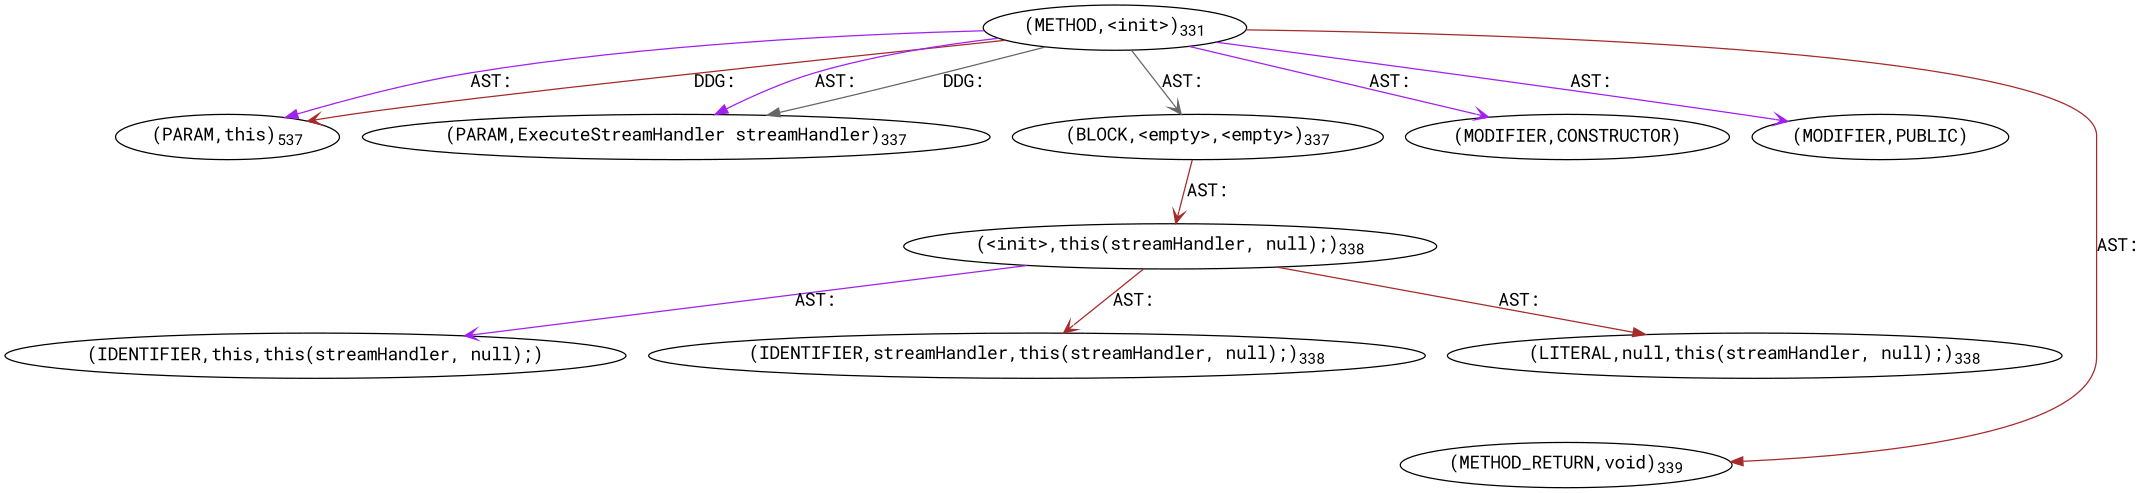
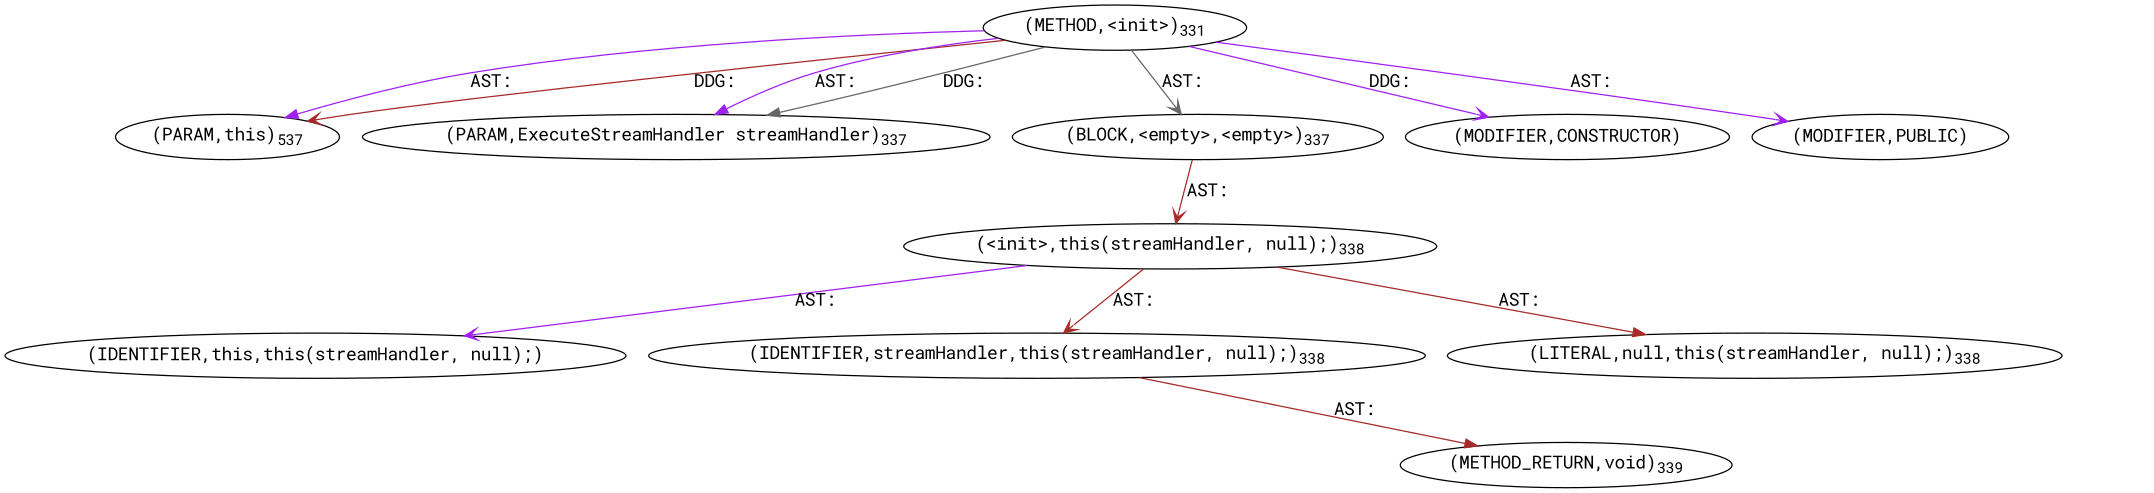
(1982, 81) -> (1302, 411)
(1395, 82) -> (1395, 82)
